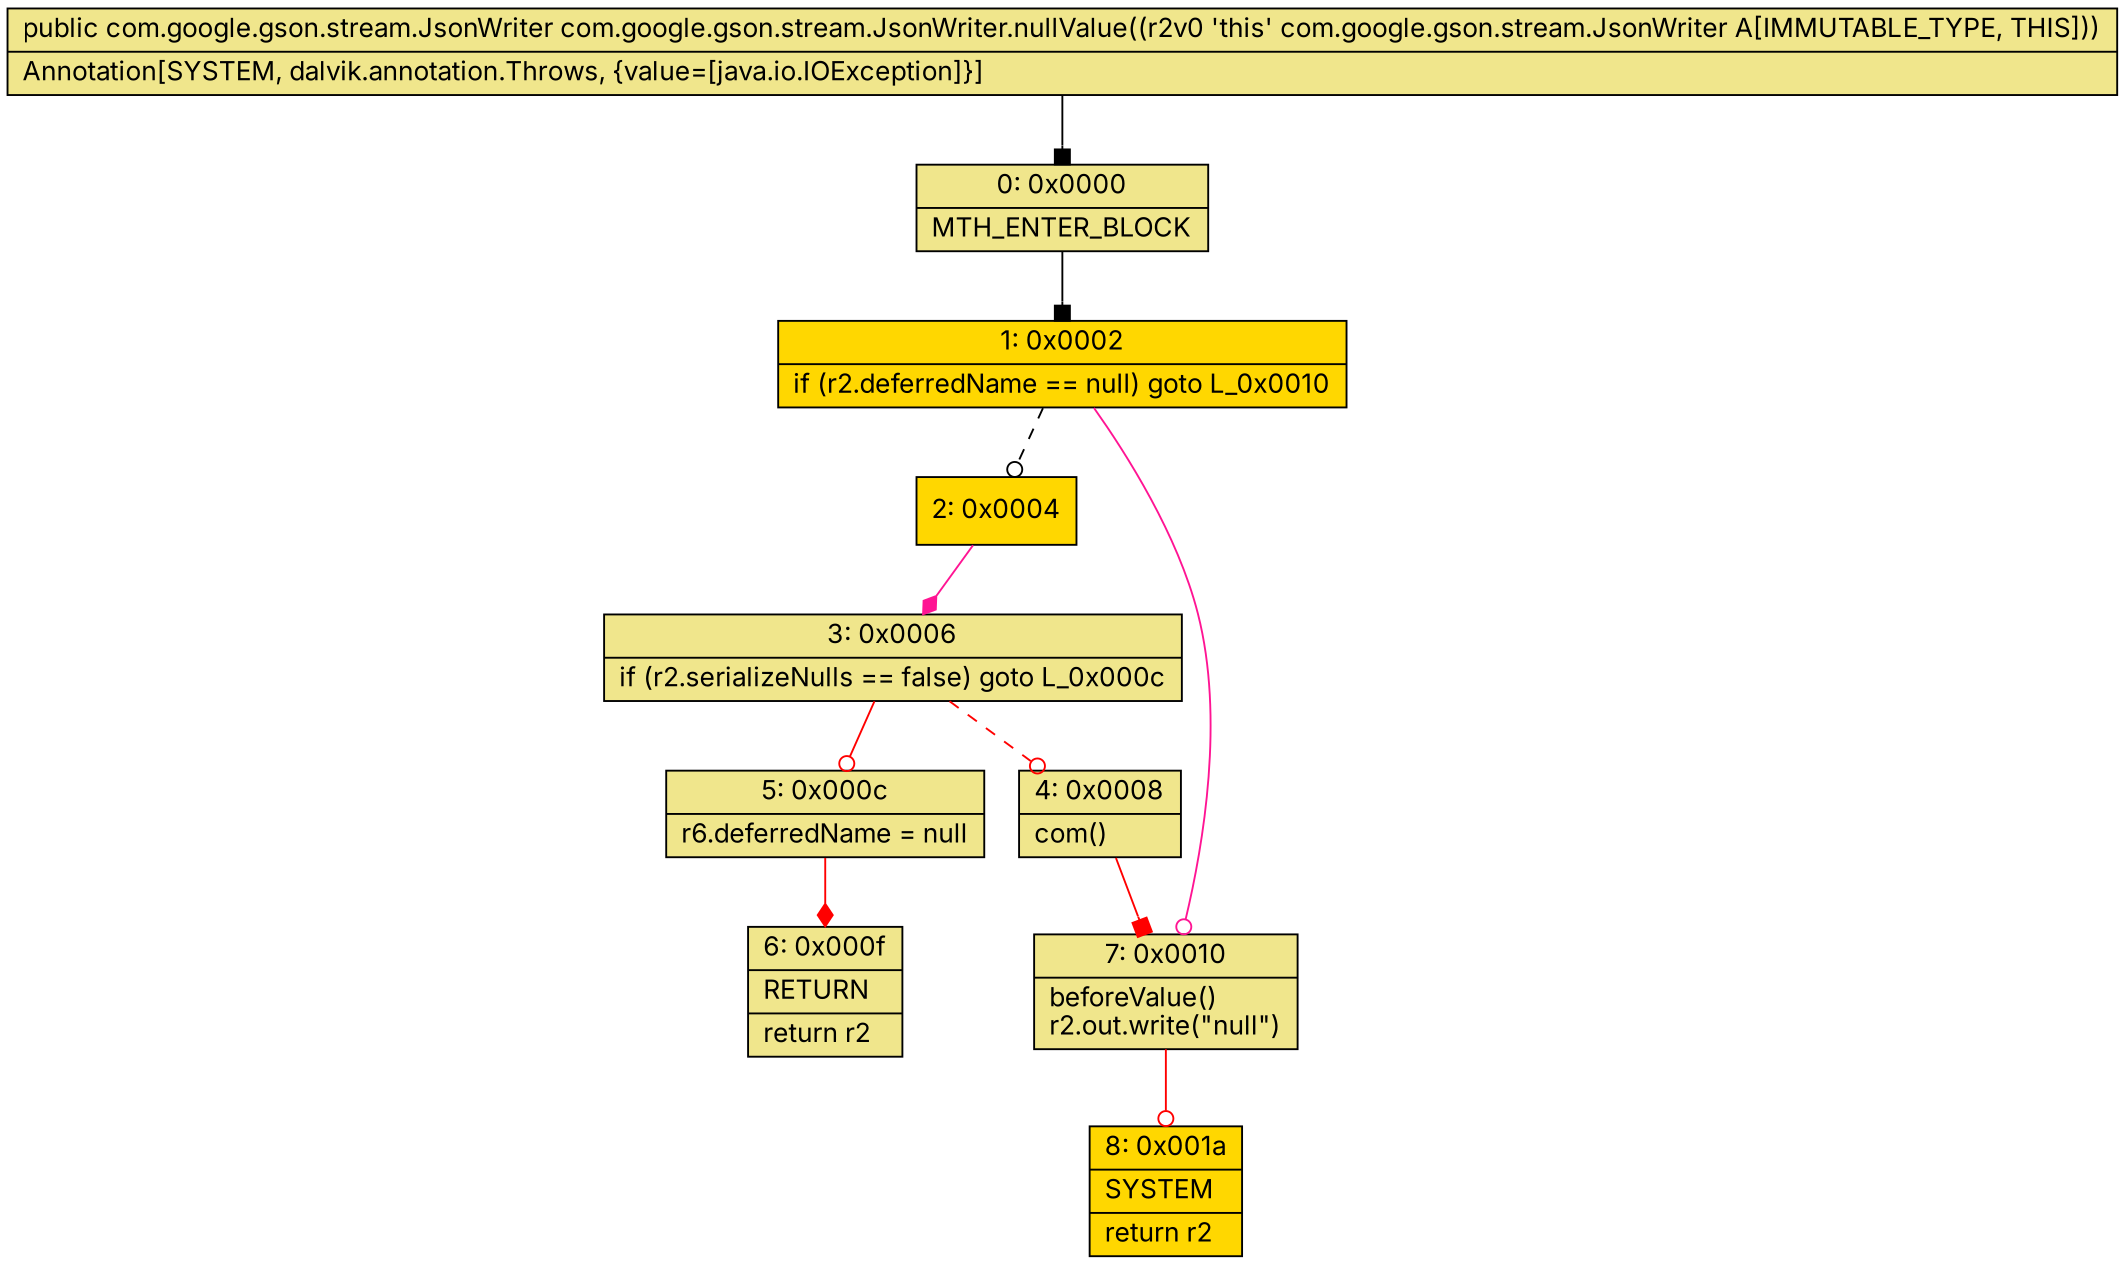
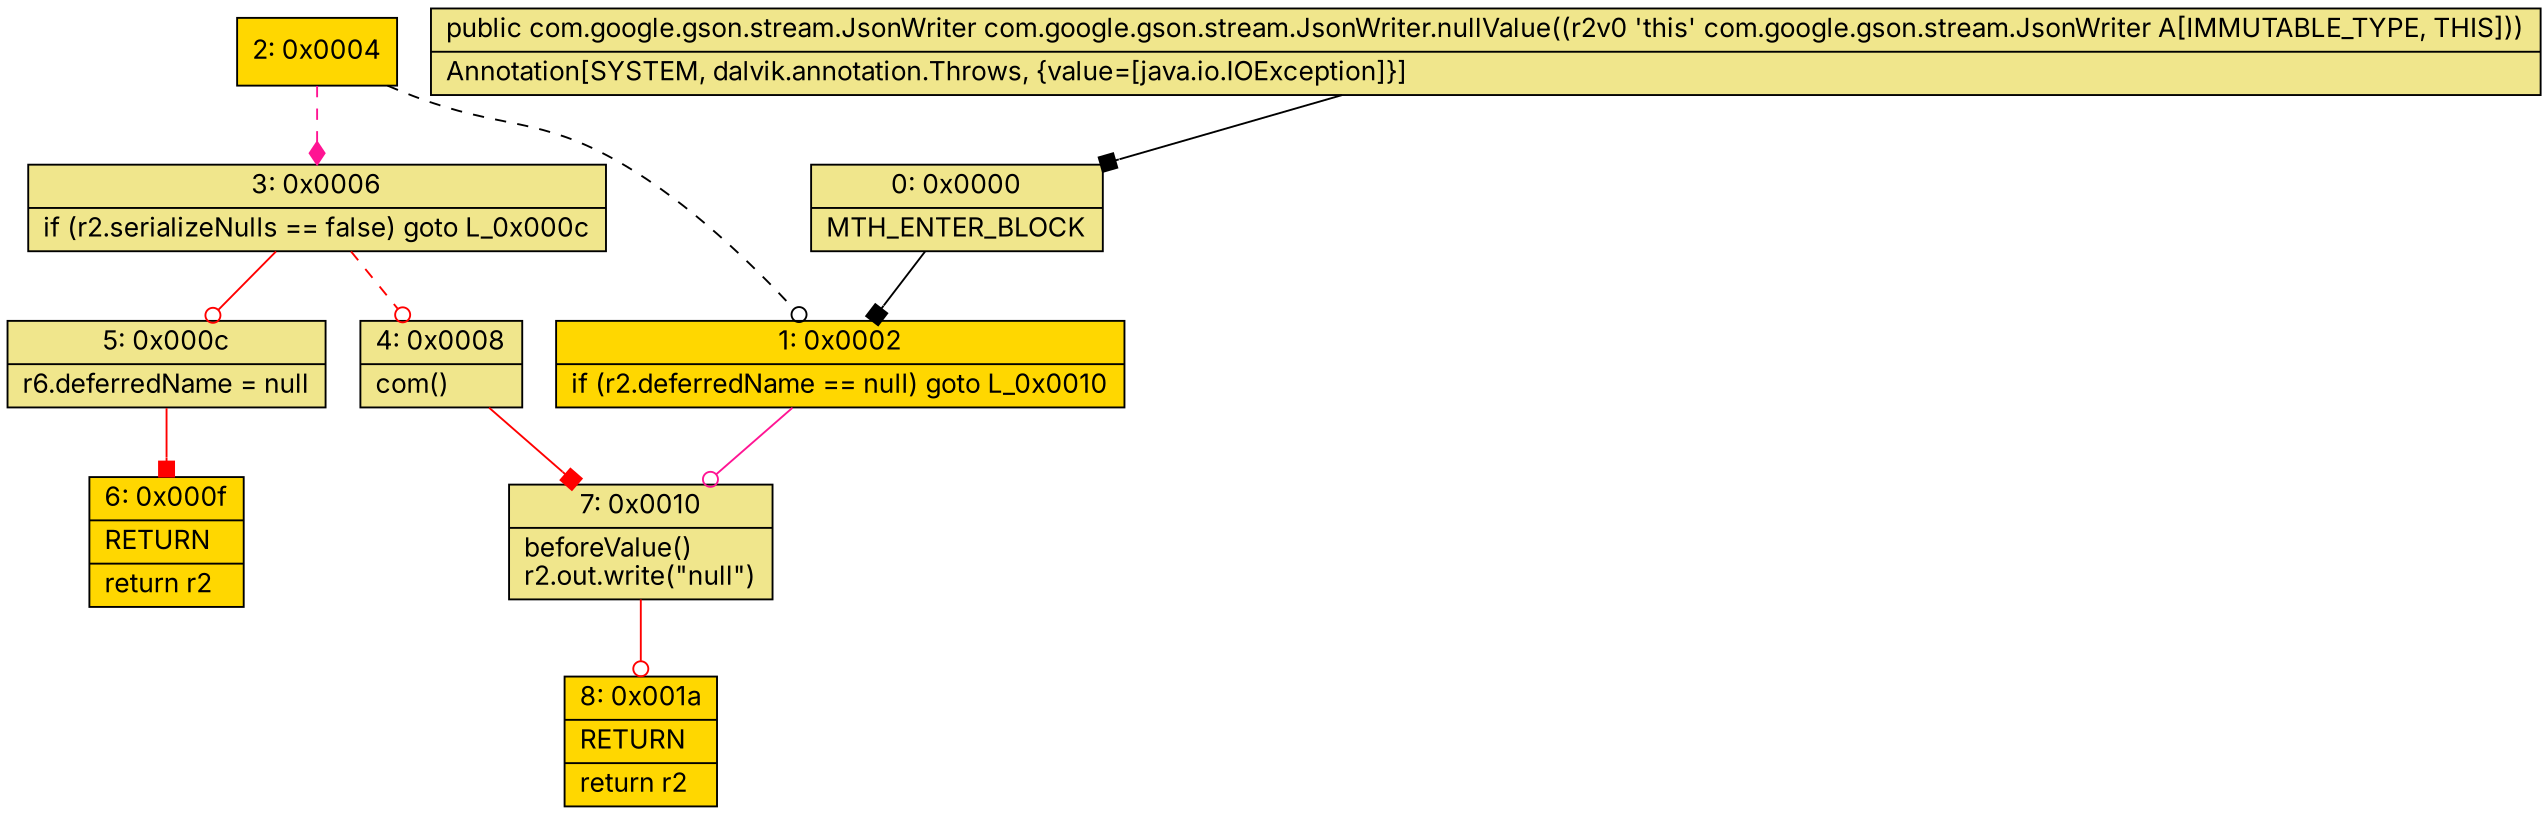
(1030, 435) -> (612, 158)
(955, 570) -> (317, 114)
(825, 881) -> (167, 433)
(825, 992) -> (167, 542)
(1159, 1190) -> (633, 741)
